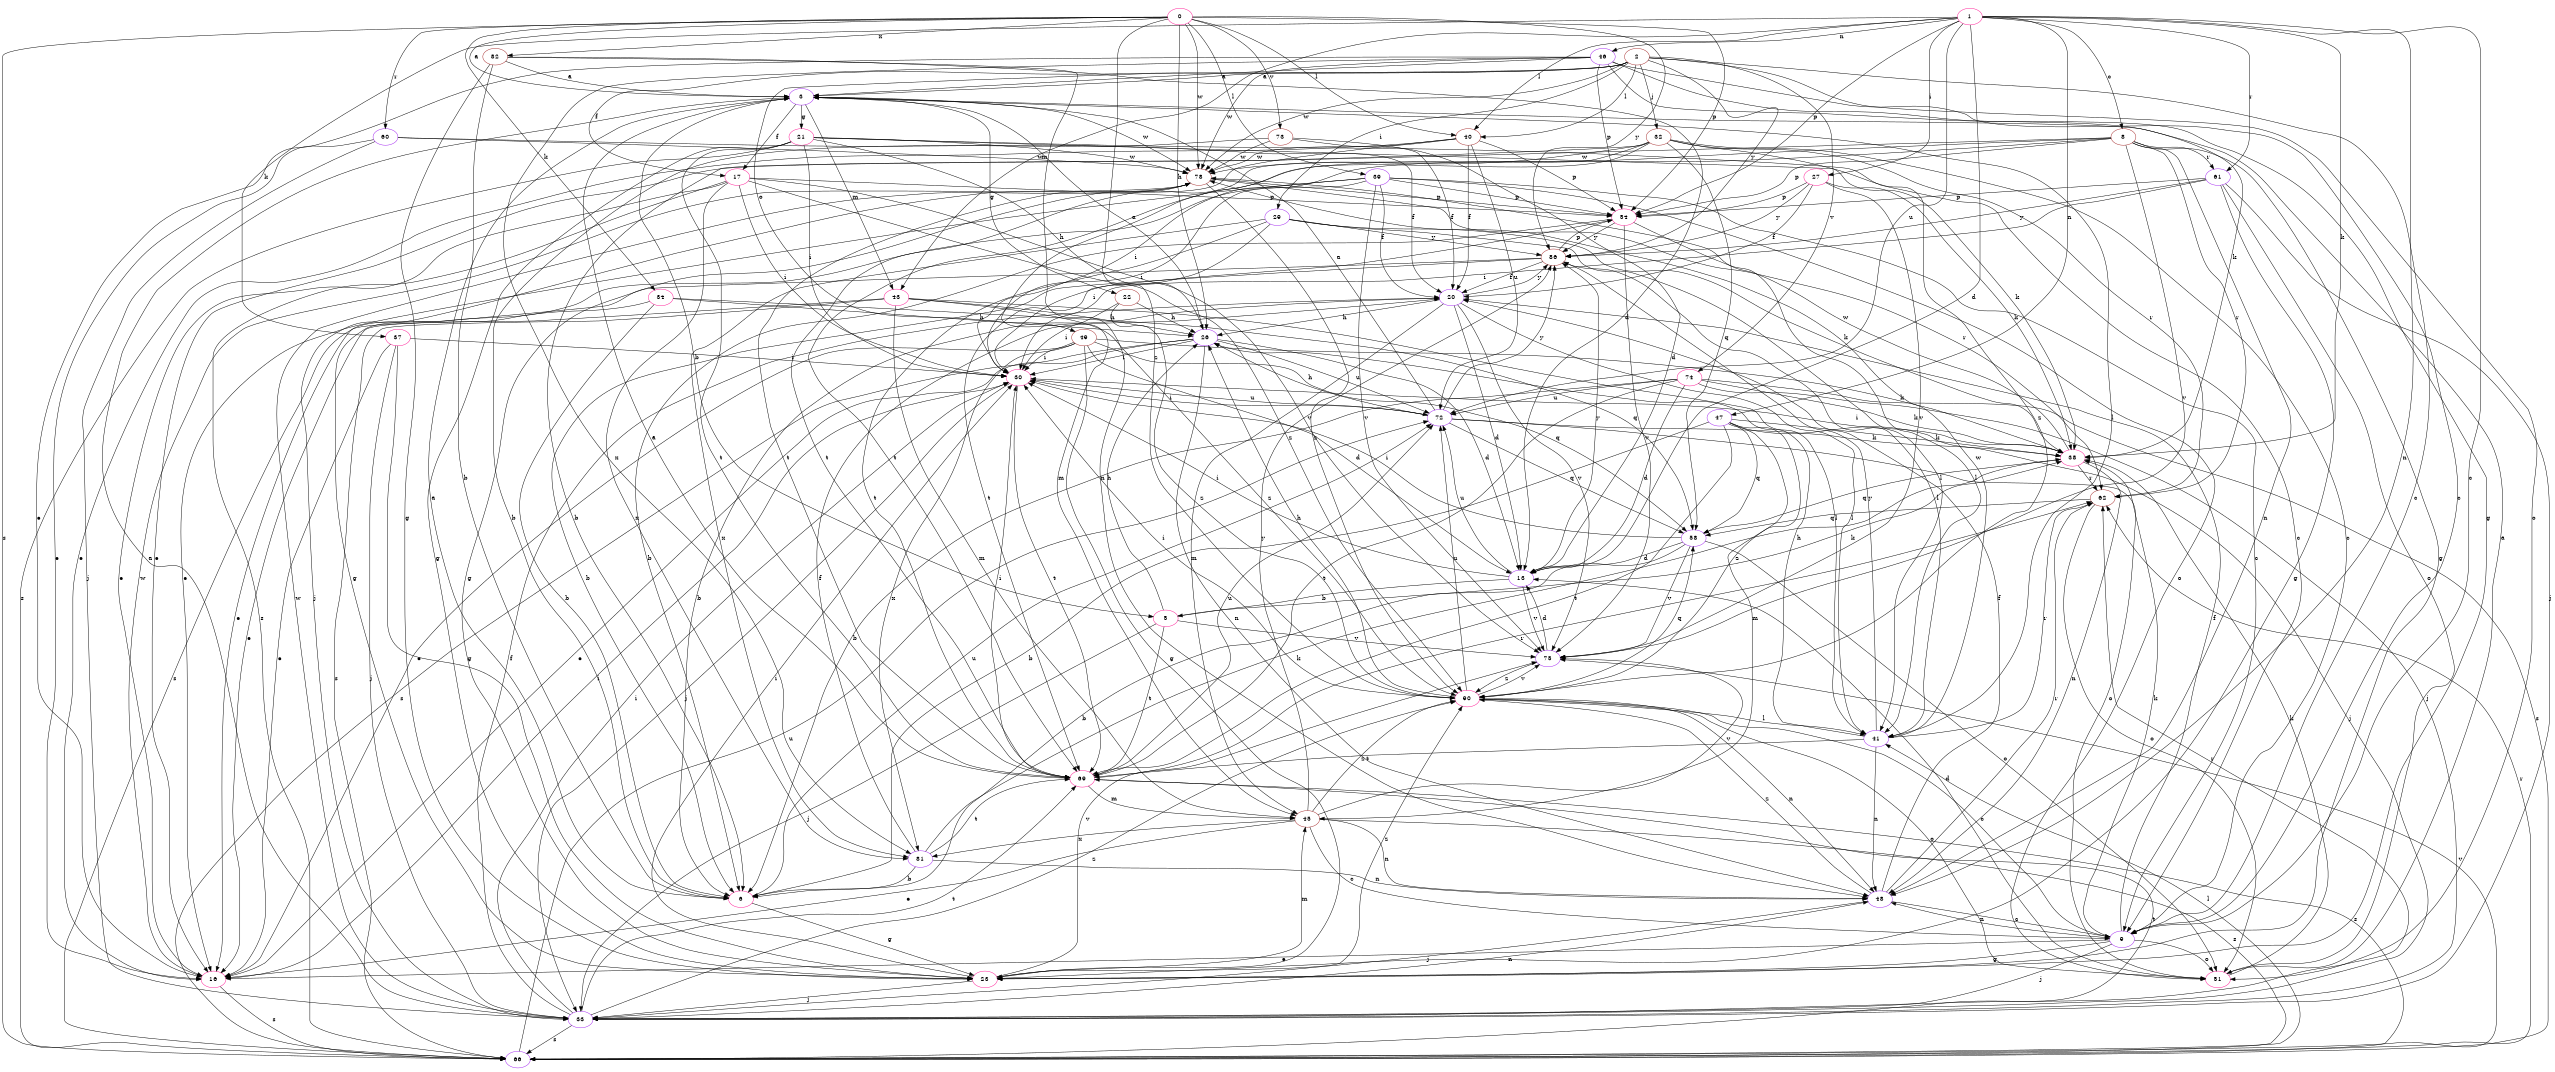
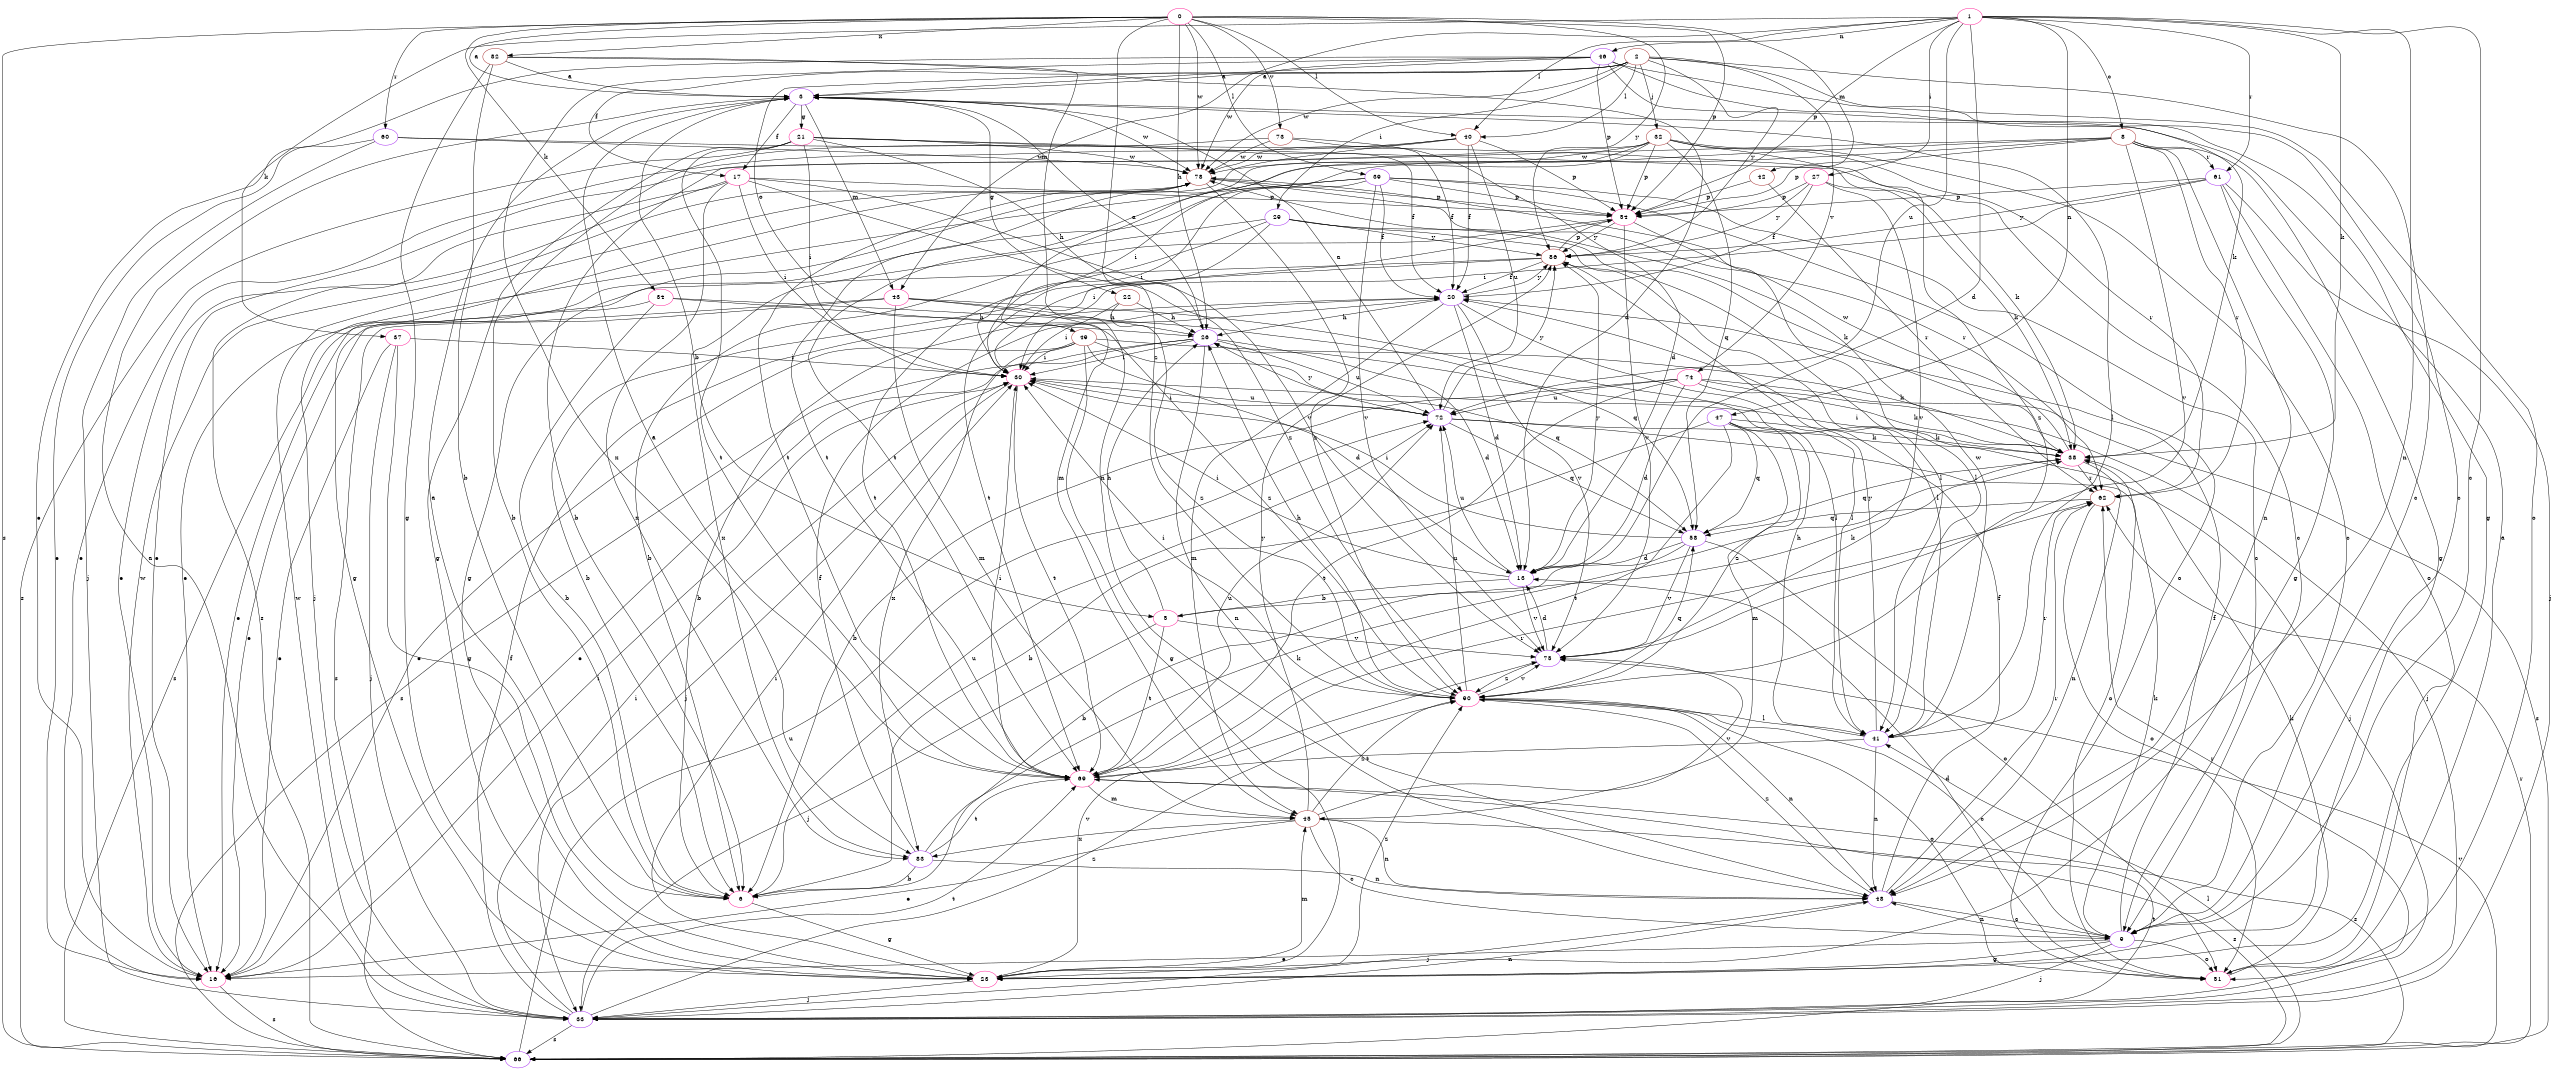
none -> (1642, 175)
none -> (1762, 177)
(1310, 378) -> (1310, 378)
(920, 859) -> (920, 859)
